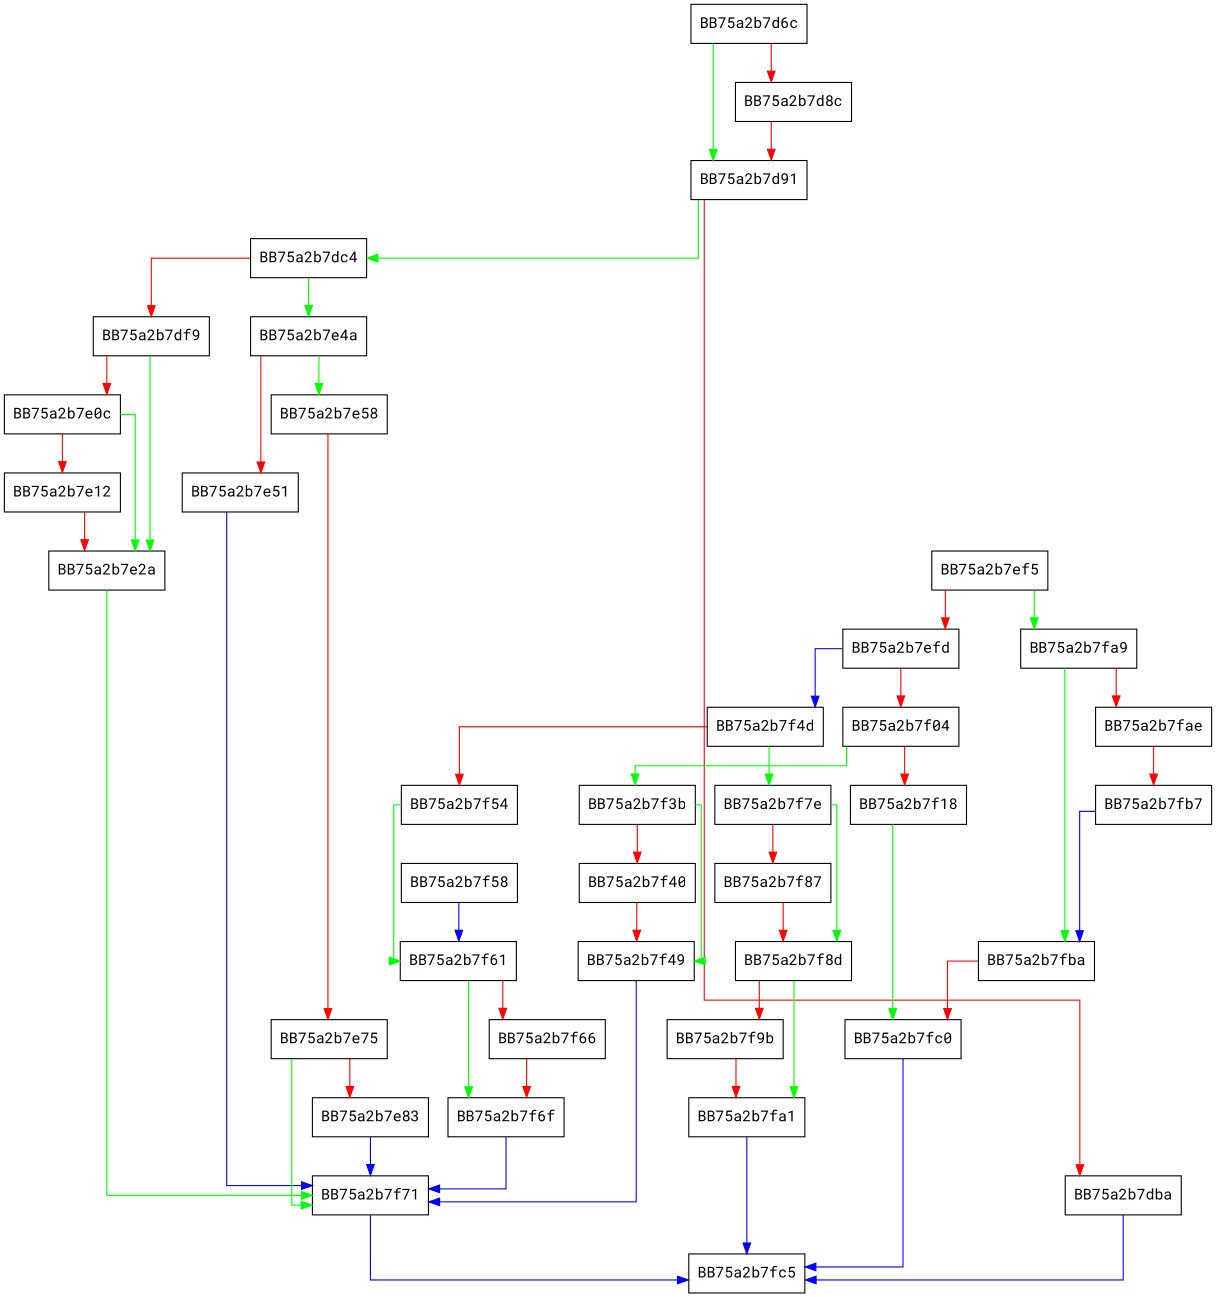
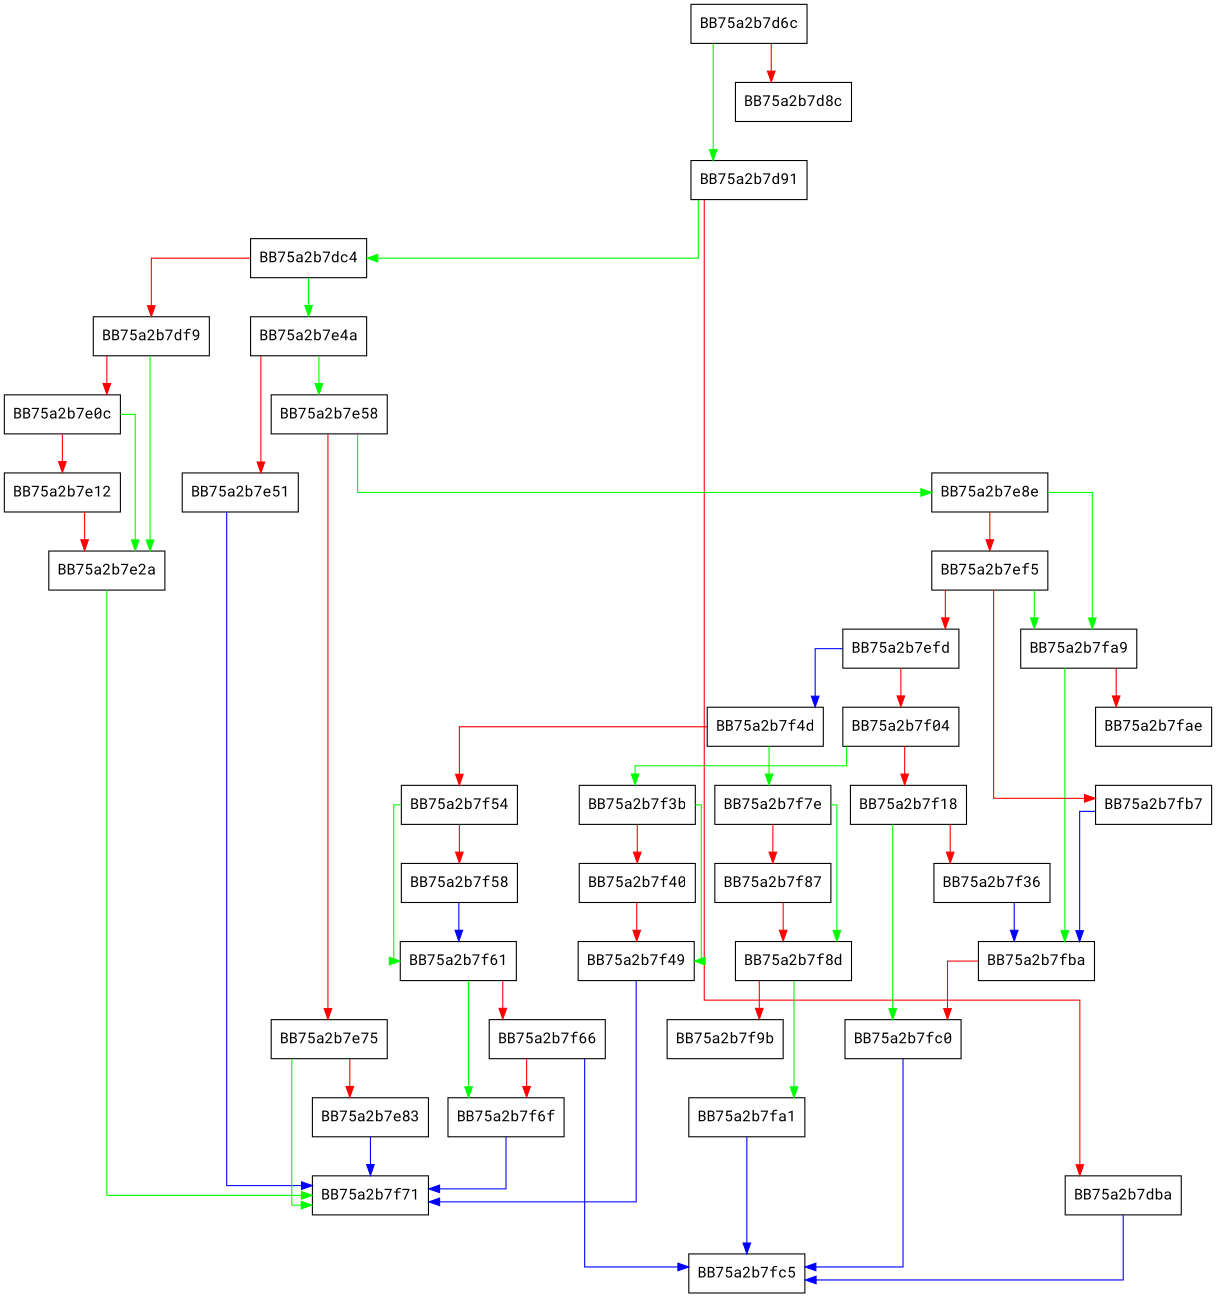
(771, 135) -> none
none -> (990, 492)
(1154, 760) -> (994, 740)
none -> (459, 838)
none -> (992, 883)
(736, 1073) -> none
(492, 1280) -> (585, 1210)
